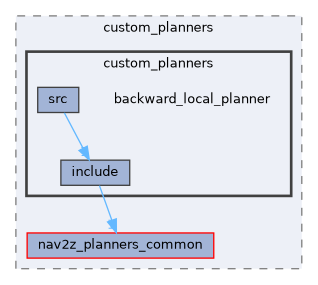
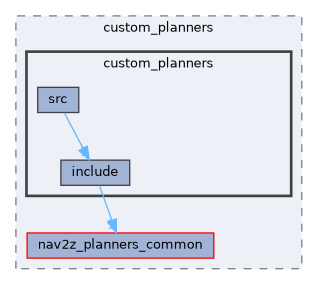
(192, 100) -> none
